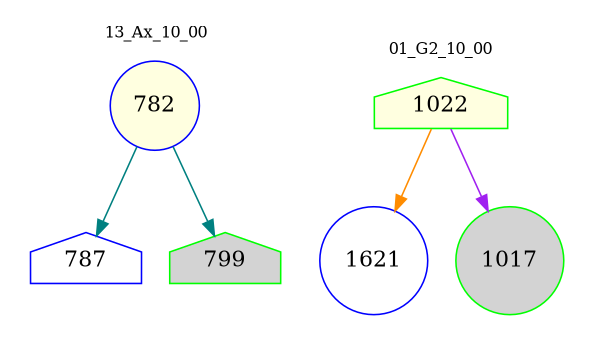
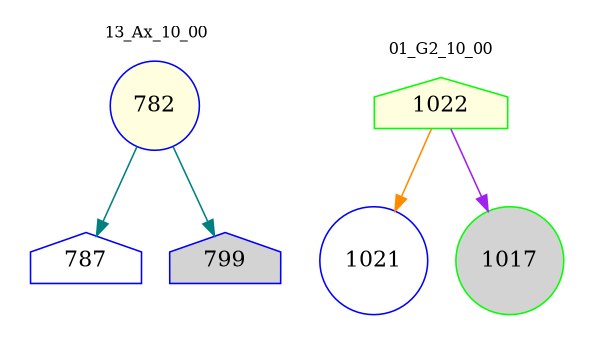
(225, 261) -> (225, 261)
(374, 261) -> (374, 261)
